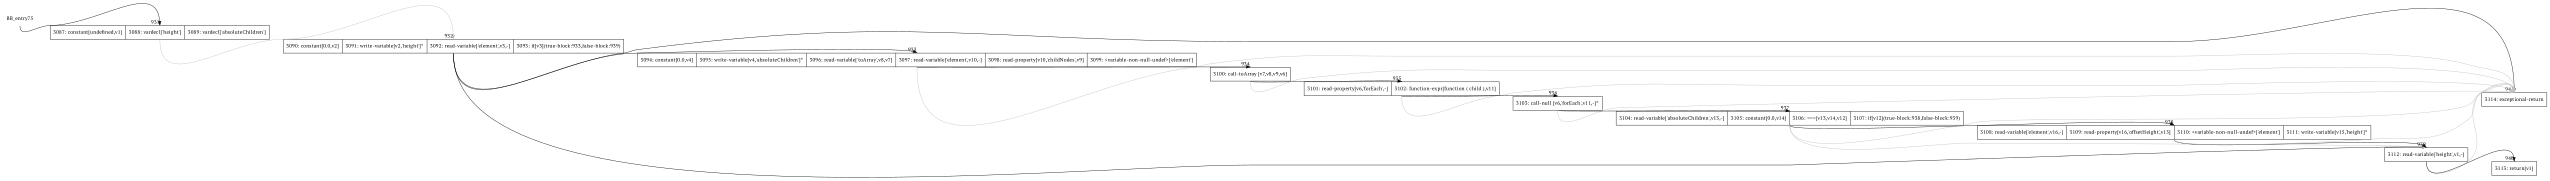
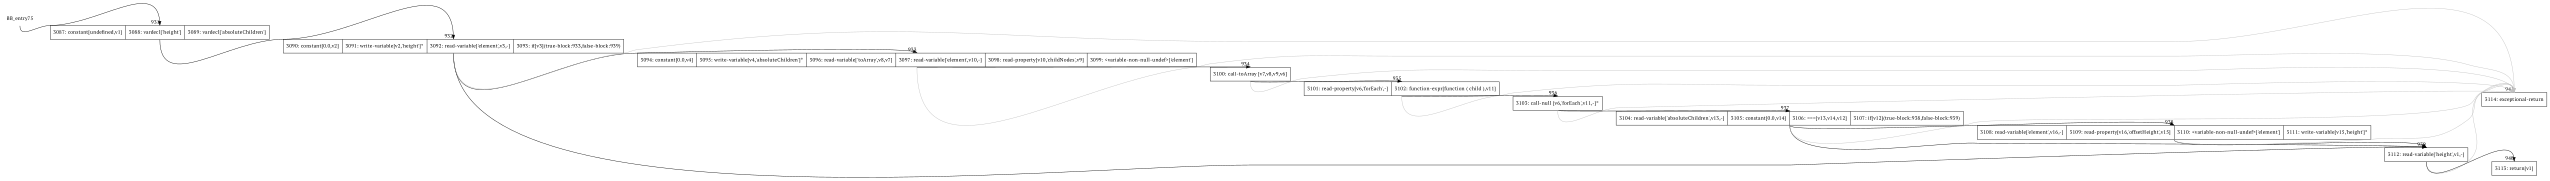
(308, 37) -> (308, 37)
(1495, 42) -> (1495, 42)
(2101, 144) -> (2101, 144)
